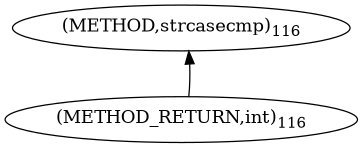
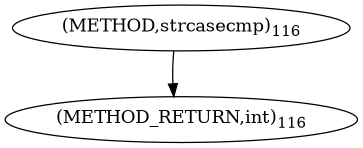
(190, 80) -> (173, 68)
